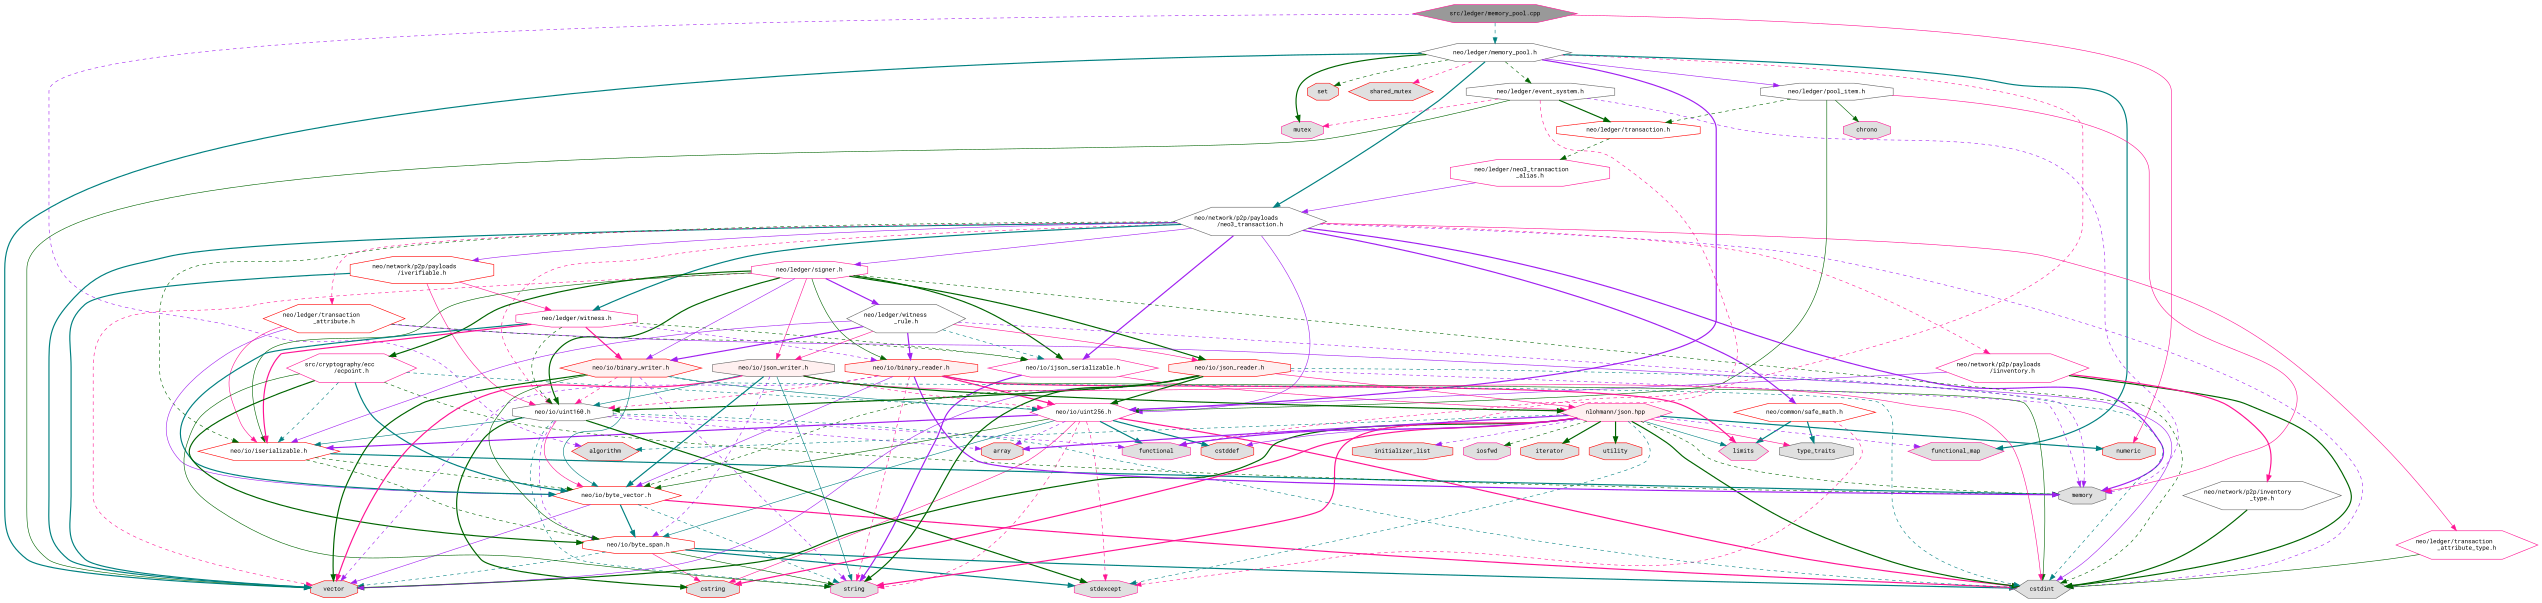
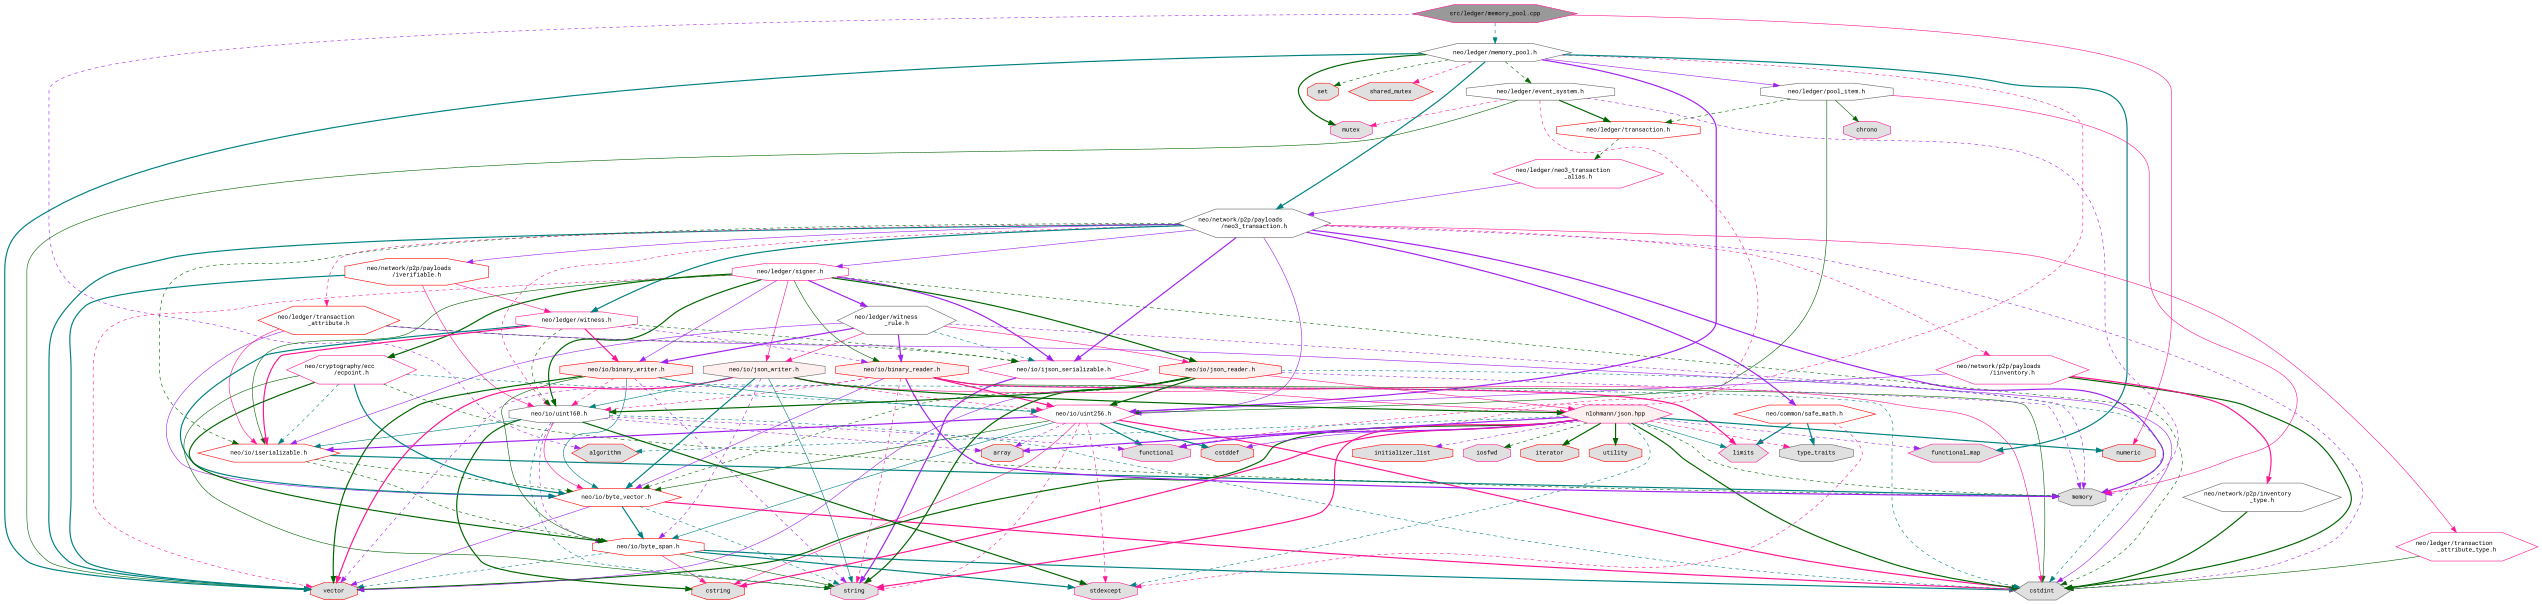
(1530, 173) -> (1578, 174)
(961, 301) -> (949, 301)
(352, 368) -> (352, 370)
(631, 368) -> (626, 370)
(1717, 432) -> (1717, 433)
